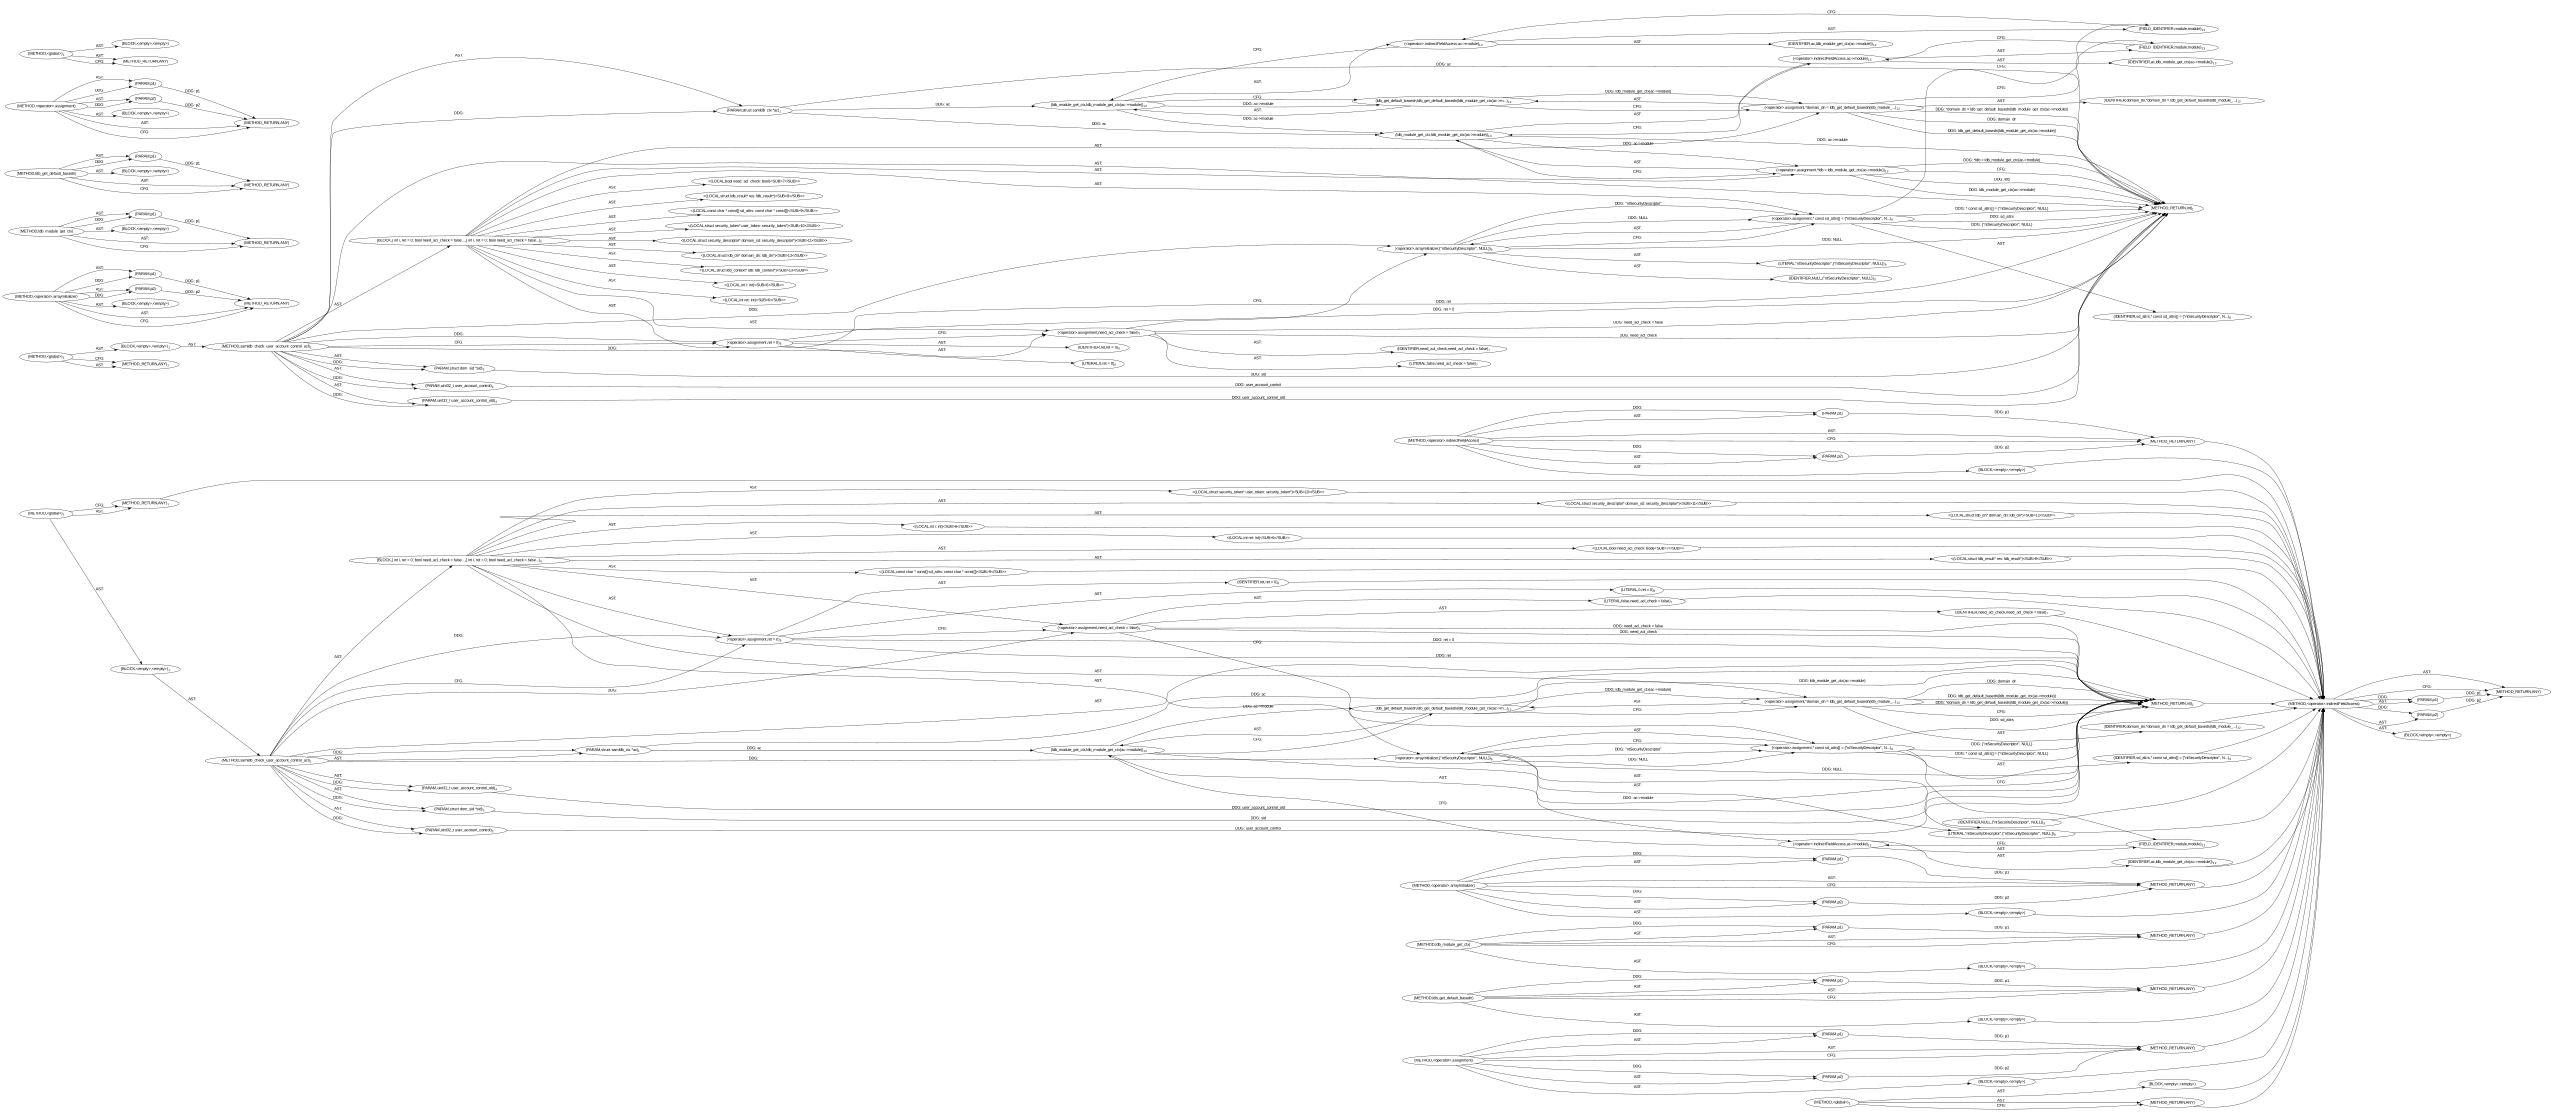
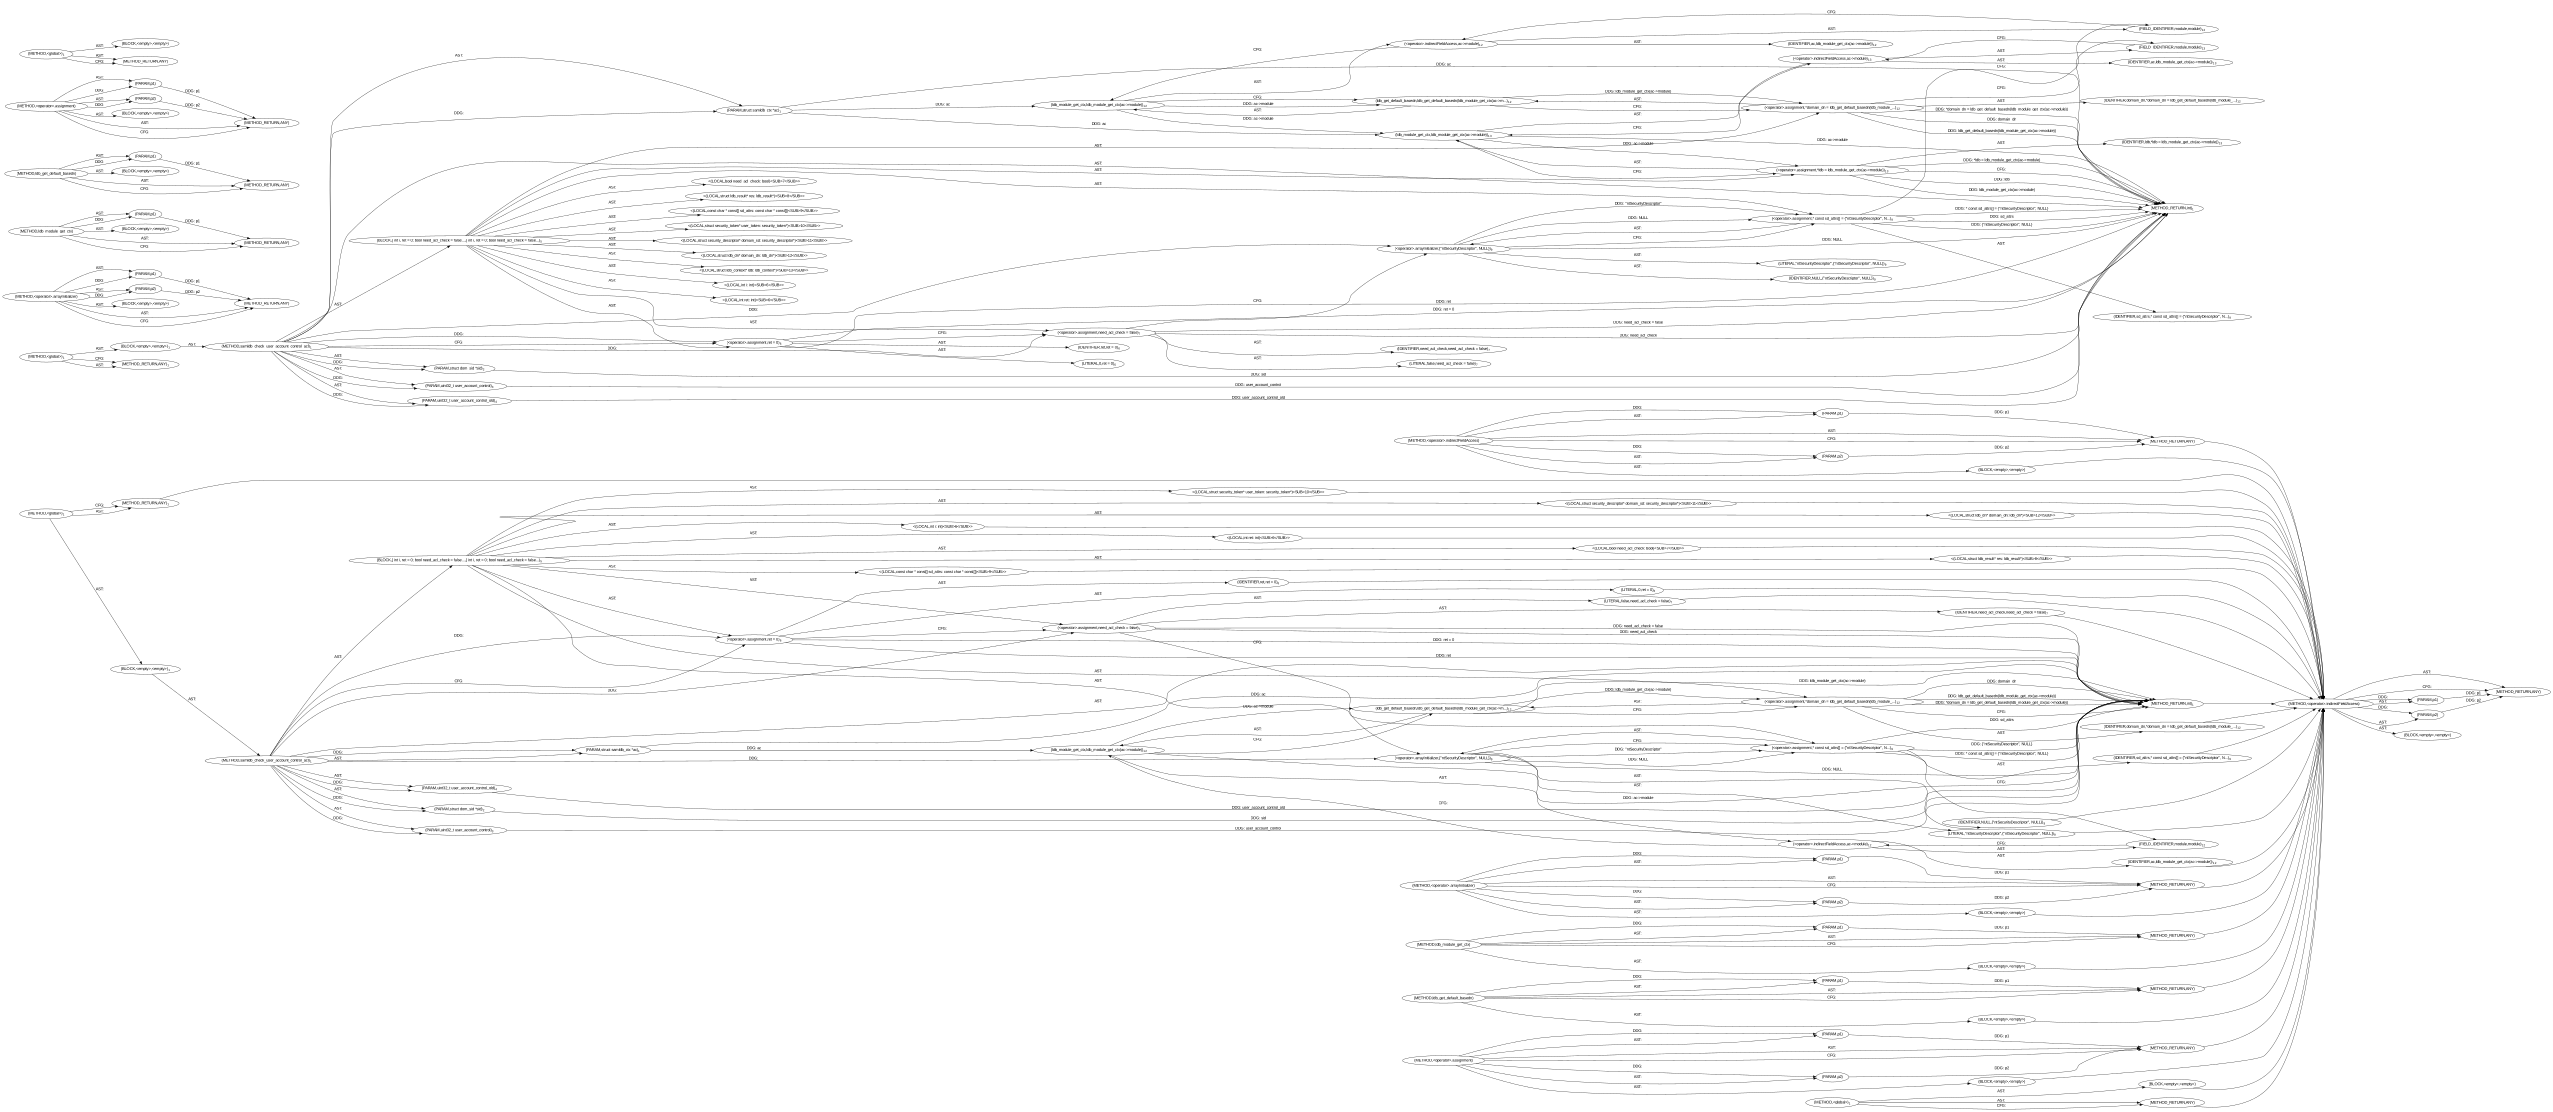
none -> (2172, 143)
